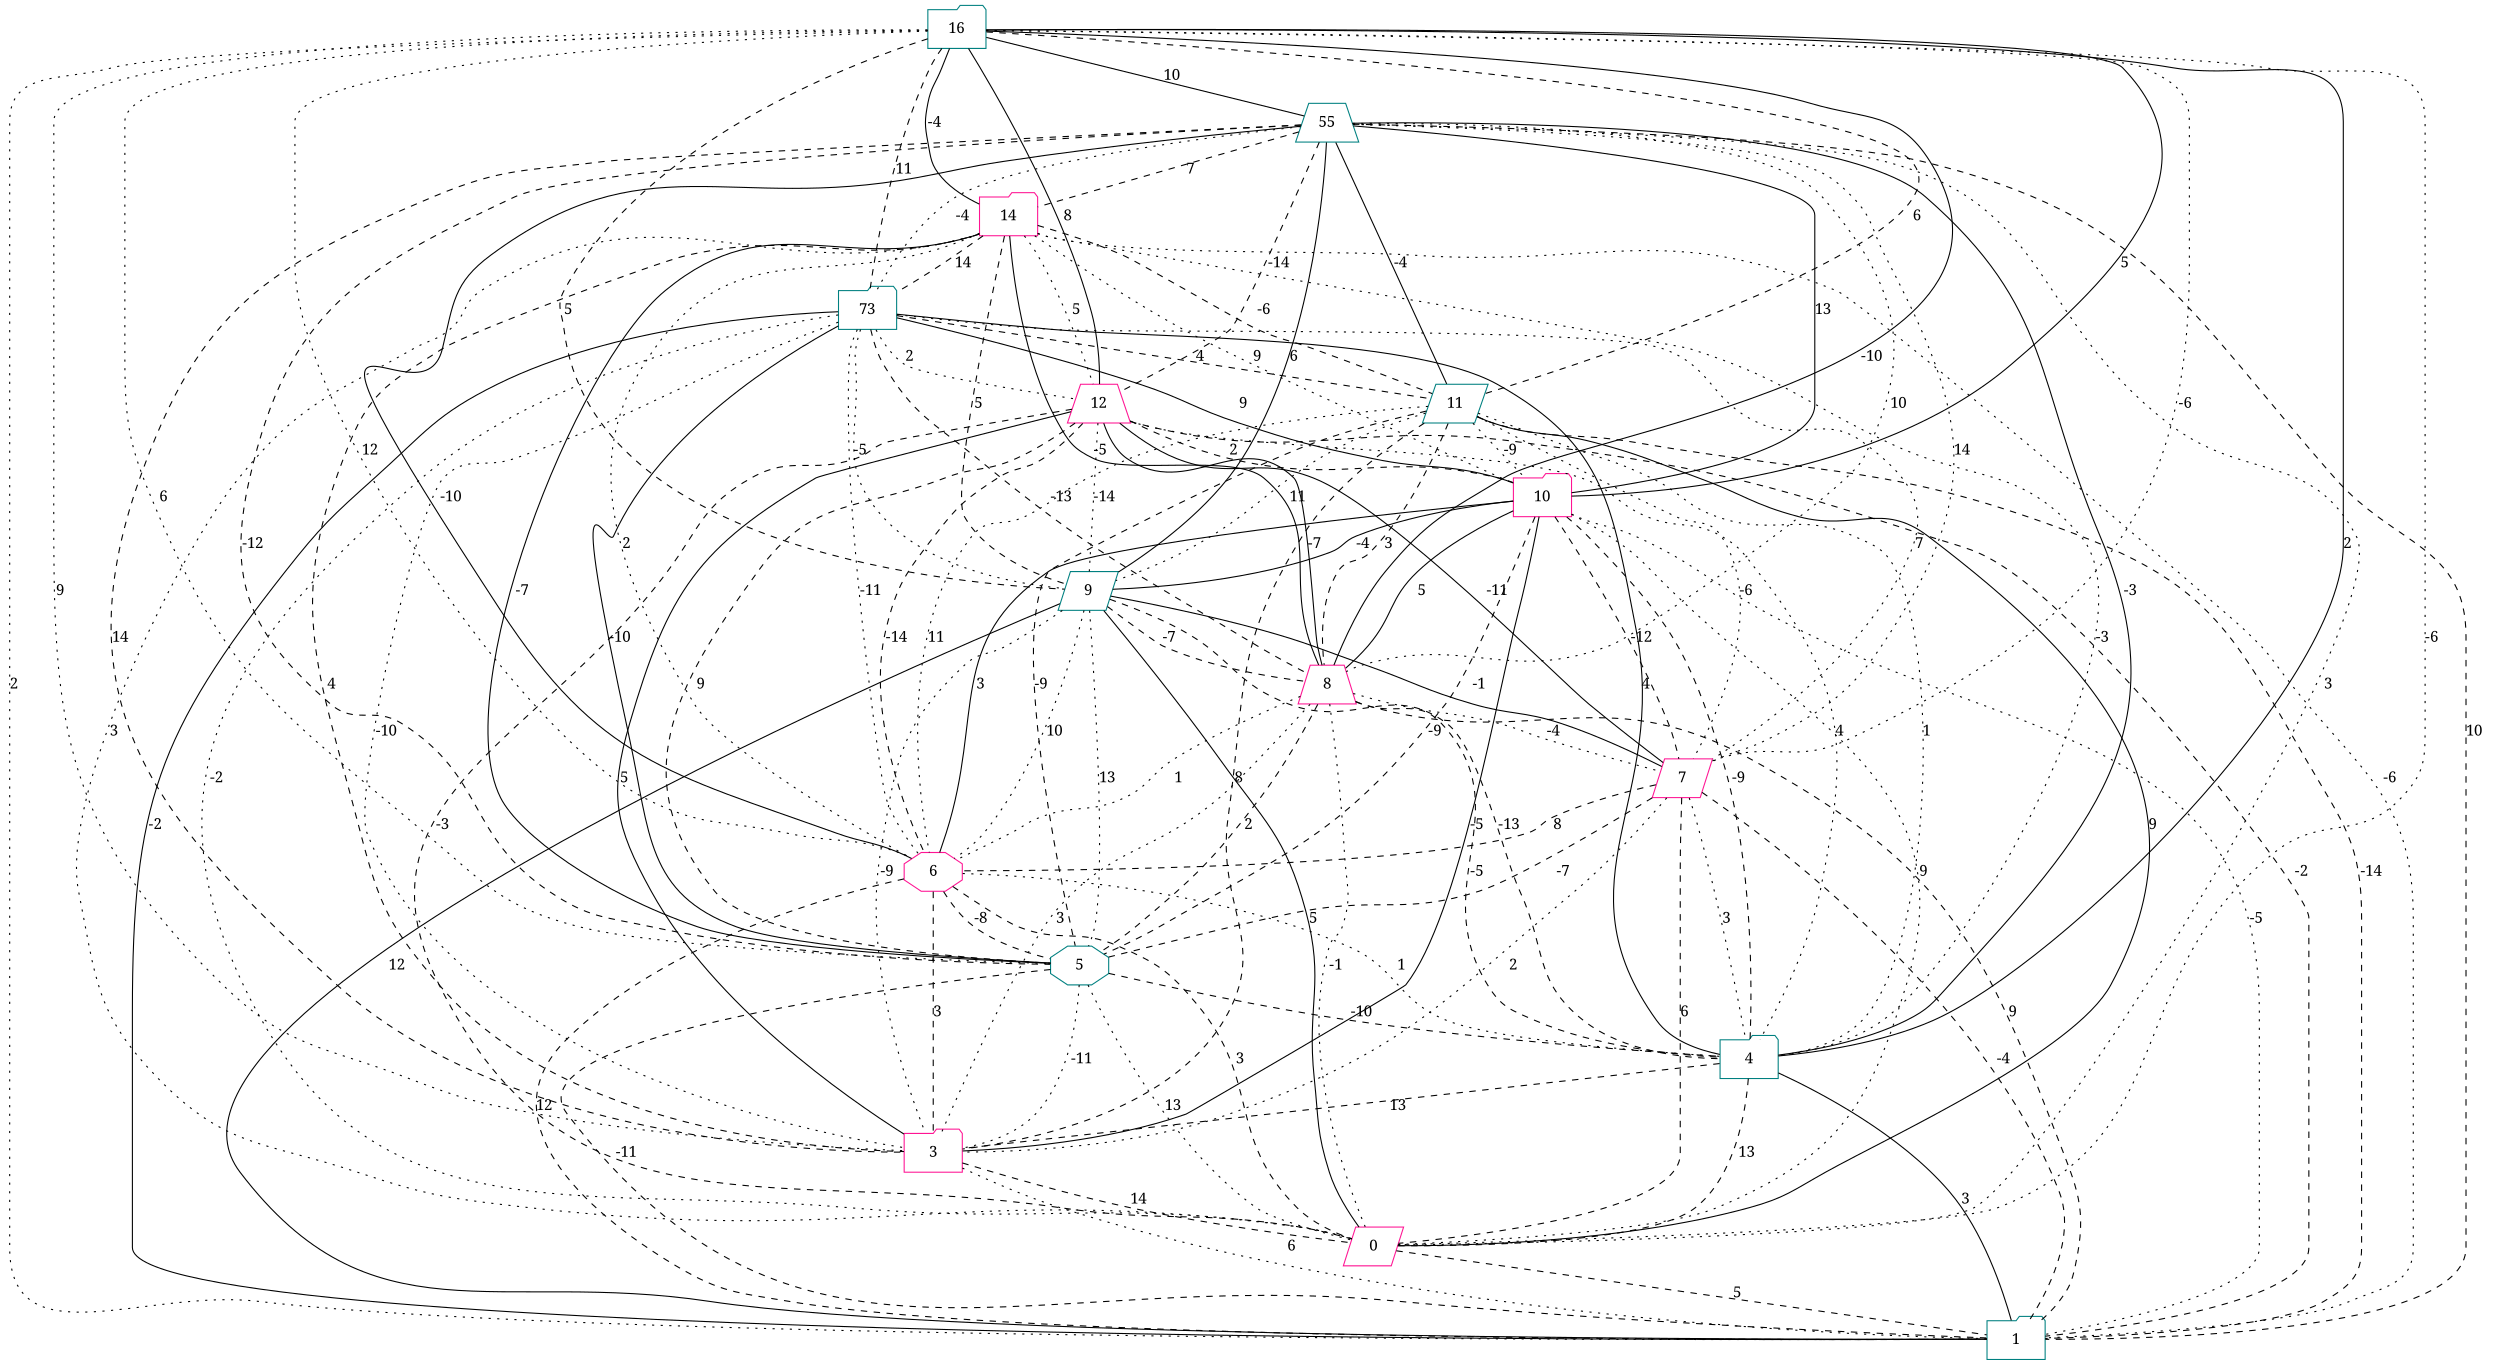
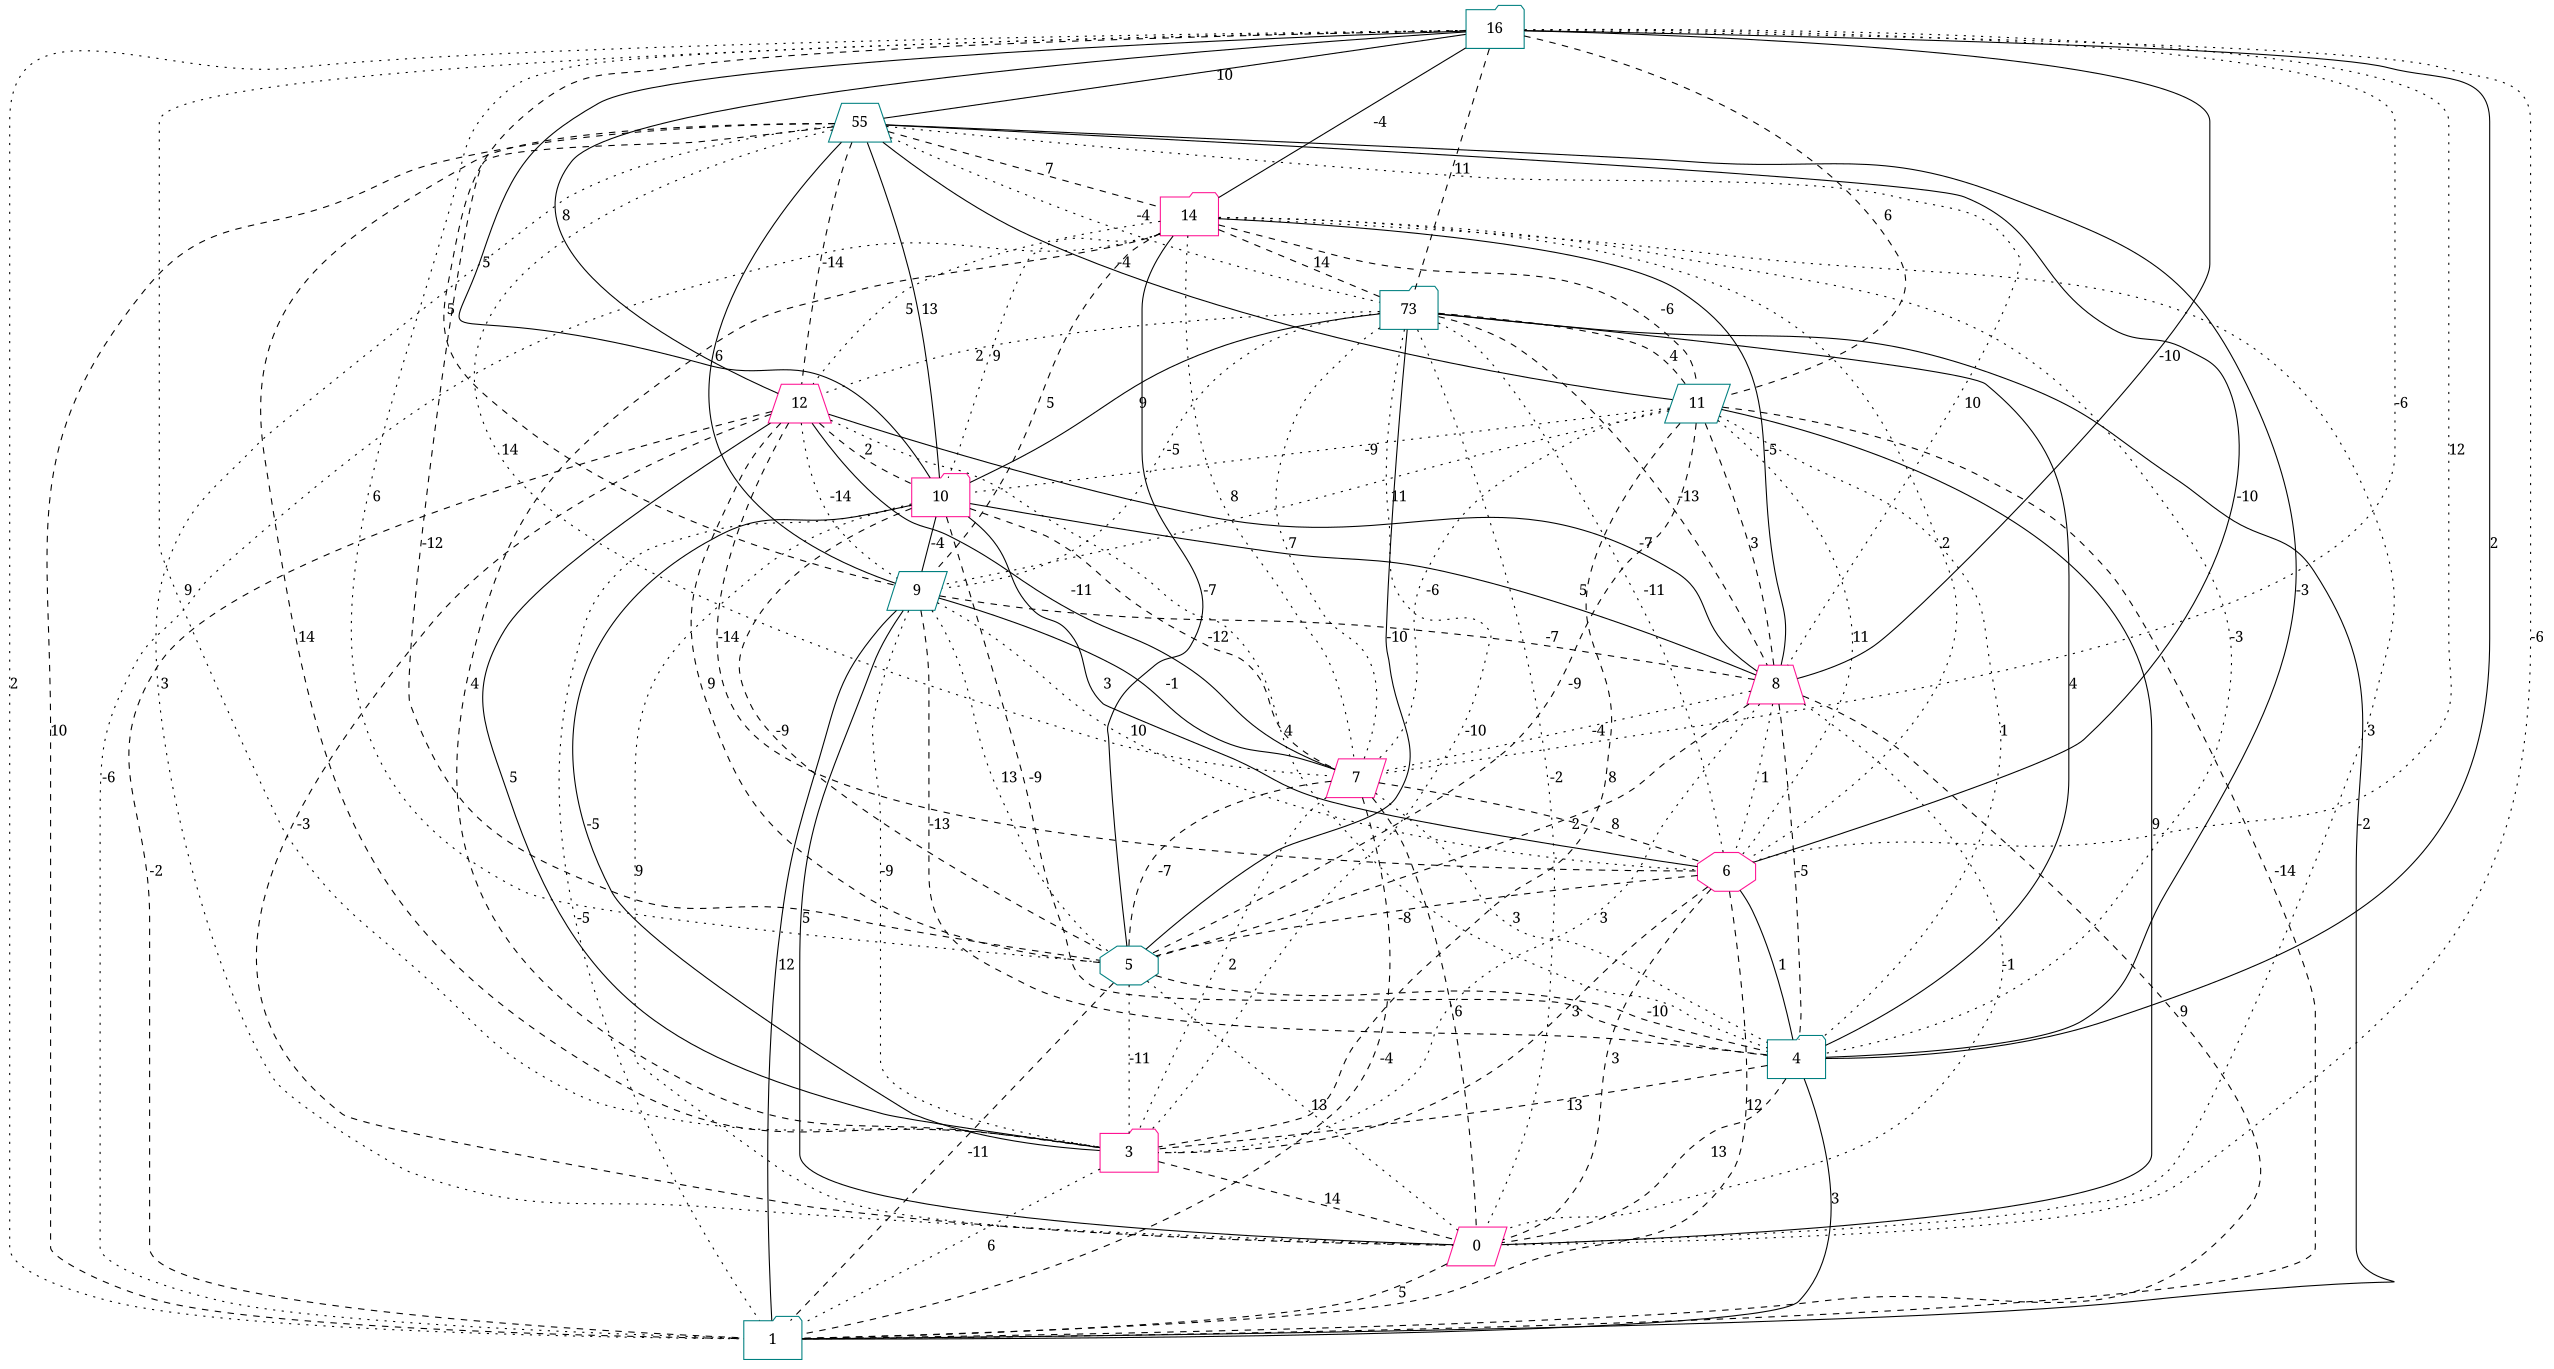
none -> (1227, 512)
(1351, 948) -> (1773, 963)
